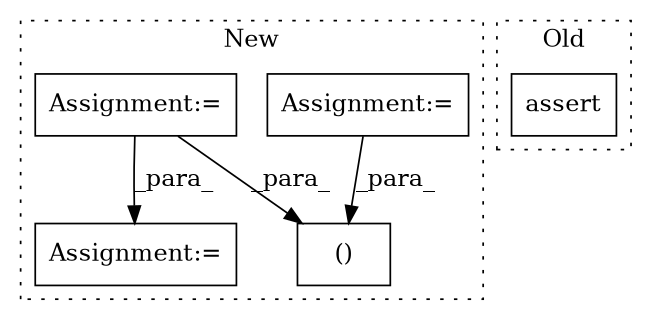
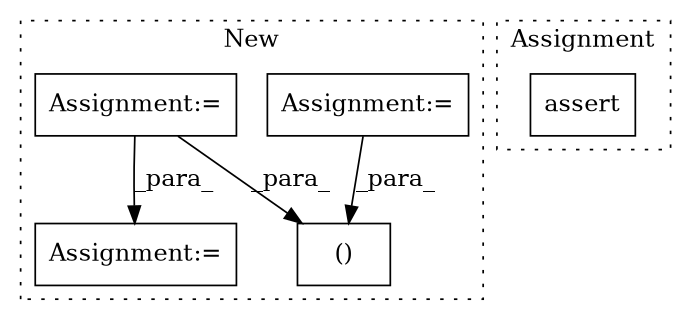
(564, 40) -> (584, 40)
